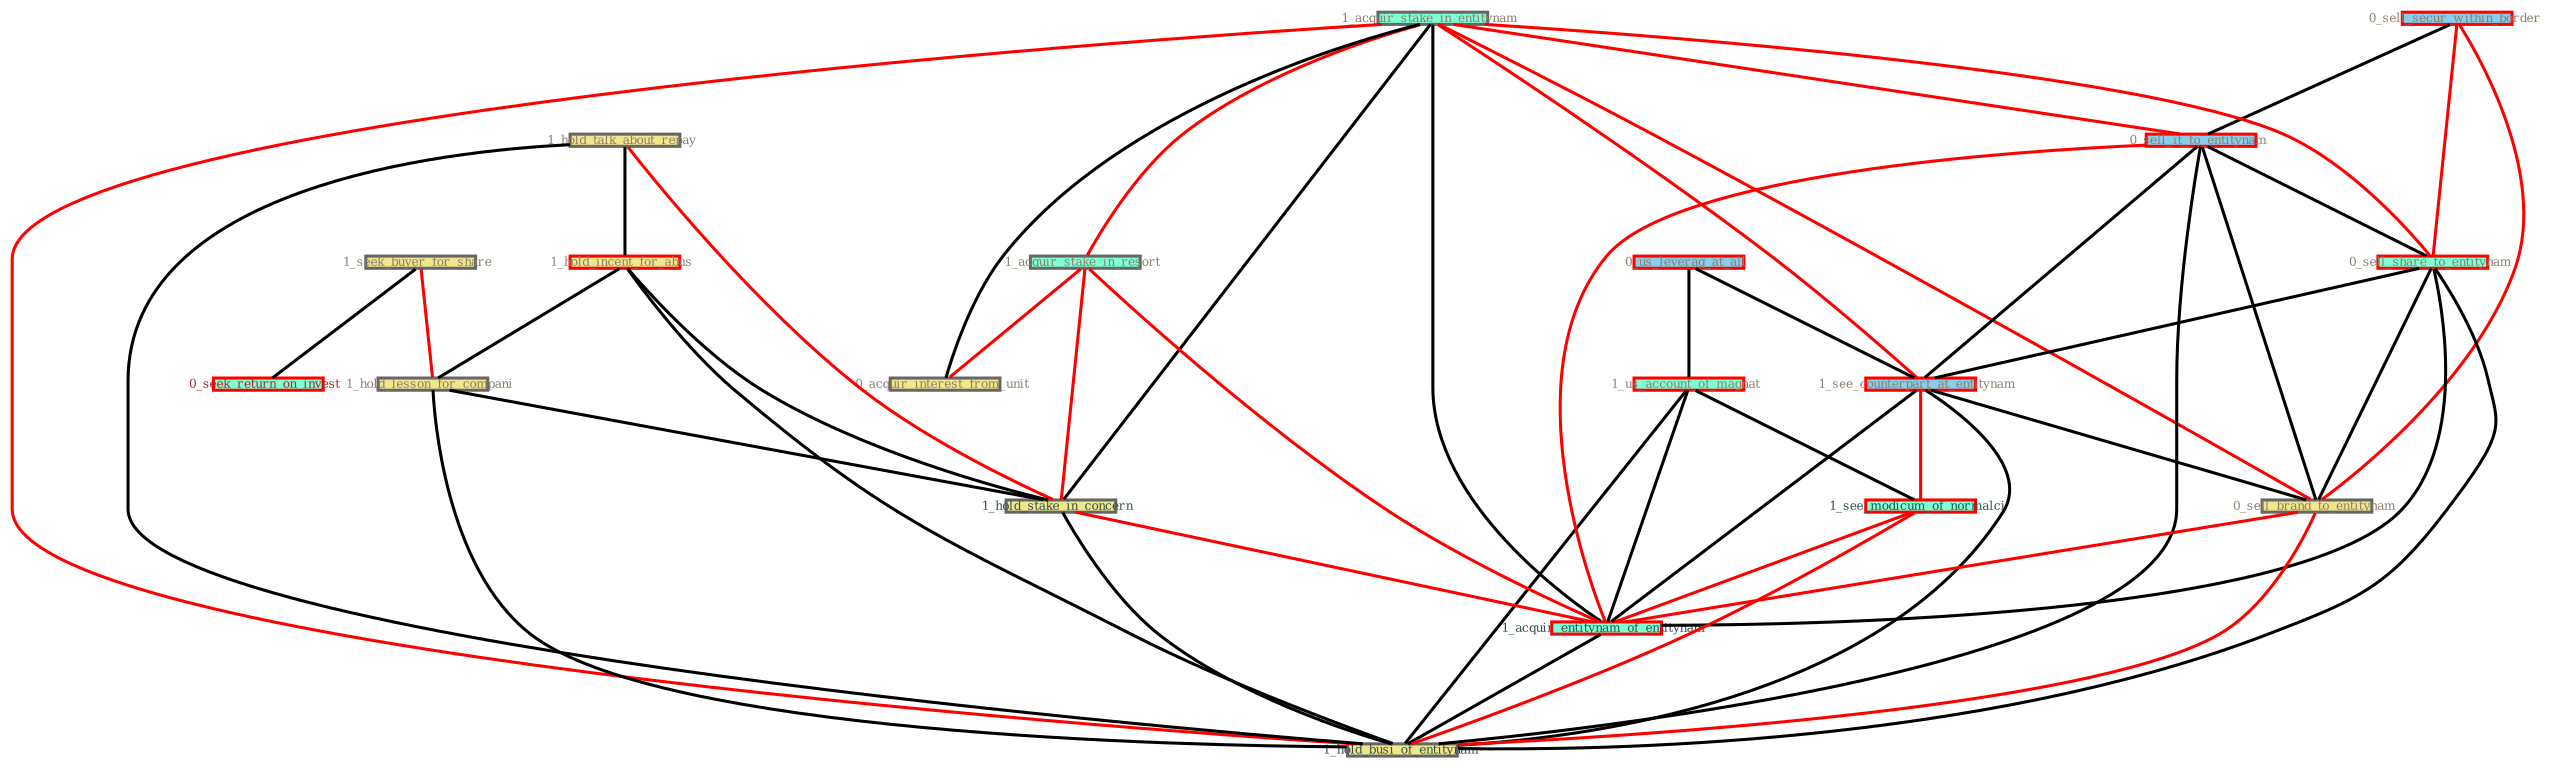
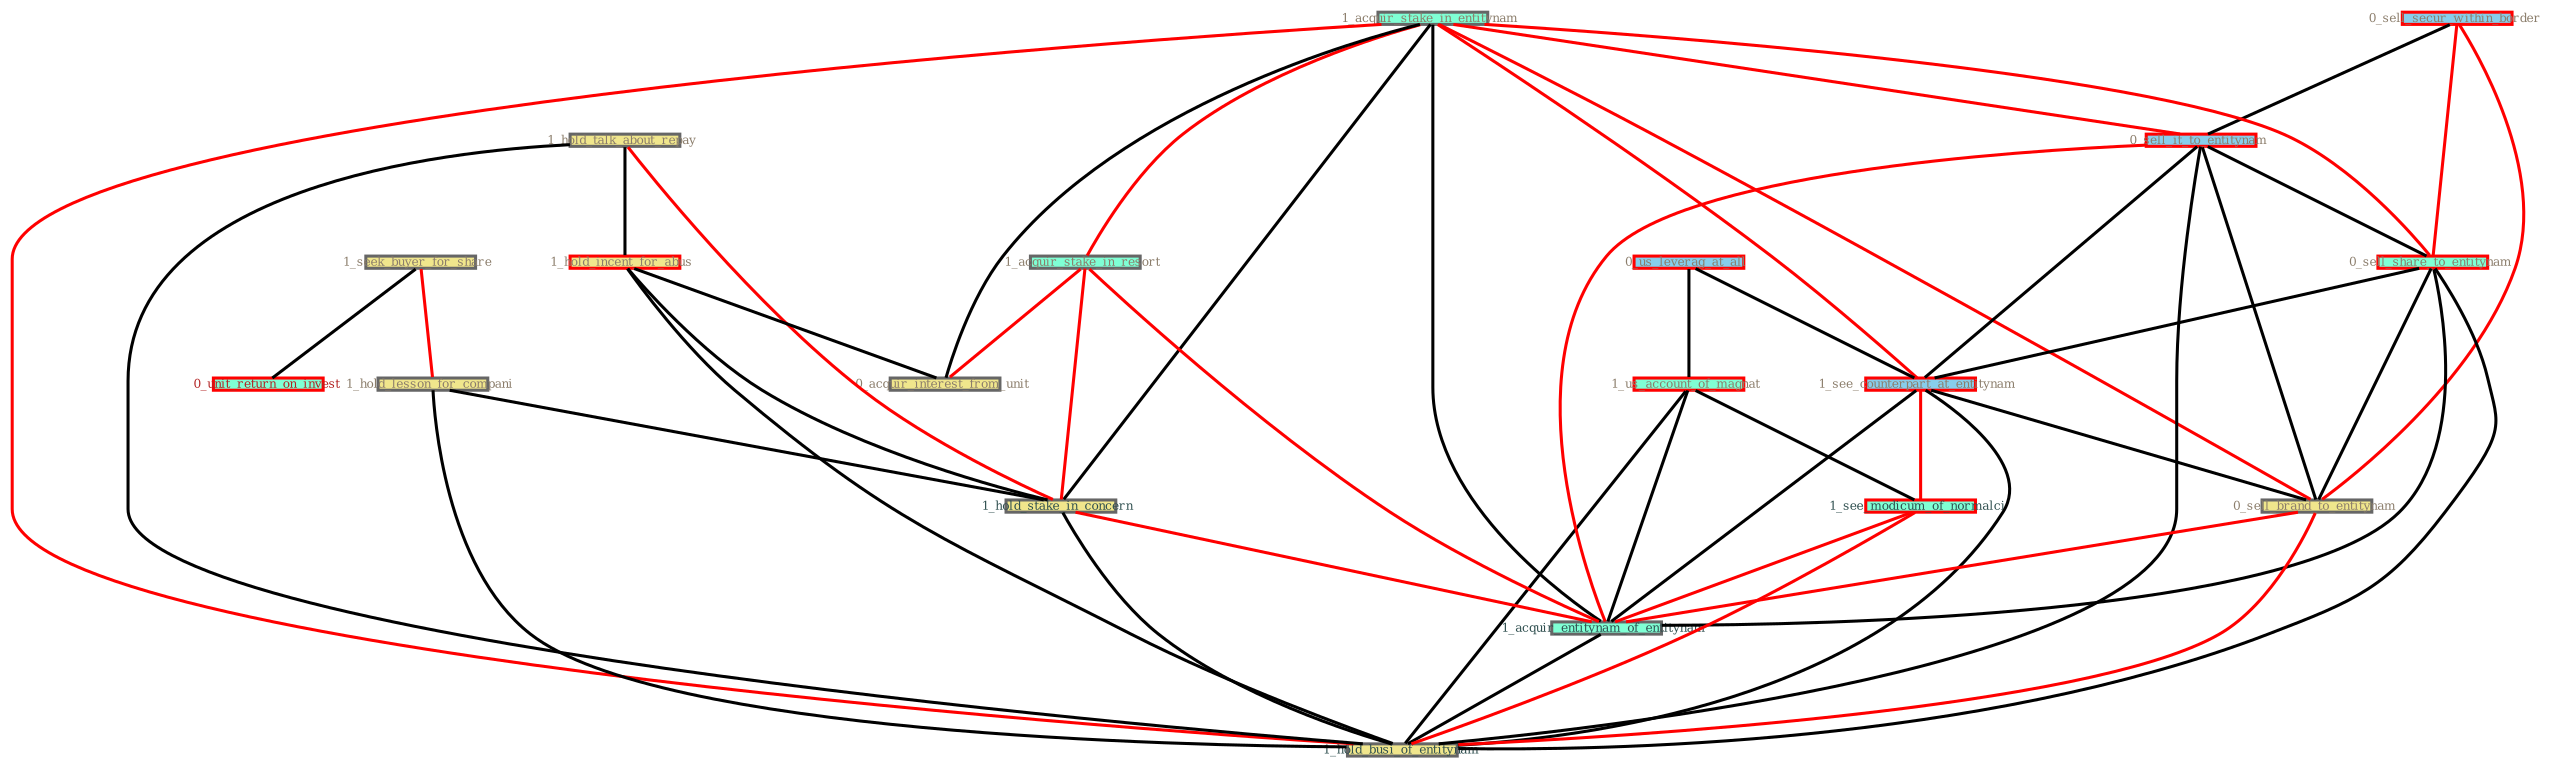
(529, 323) -> (740, 307)
(268, 384) -> (268, 384)
(1607, 628) -> (1607, 628)
